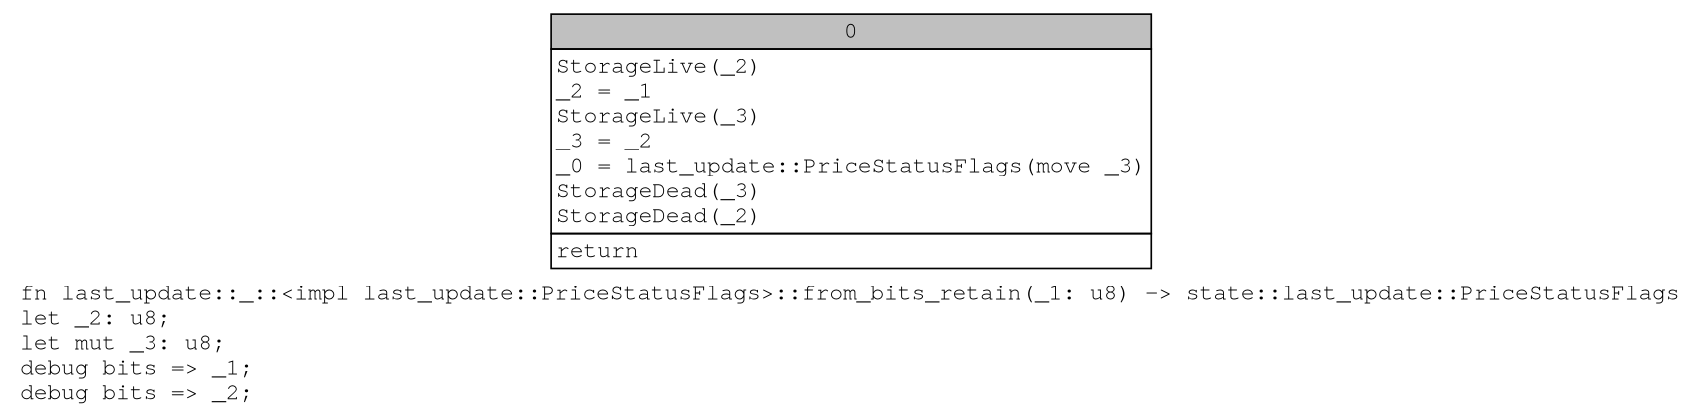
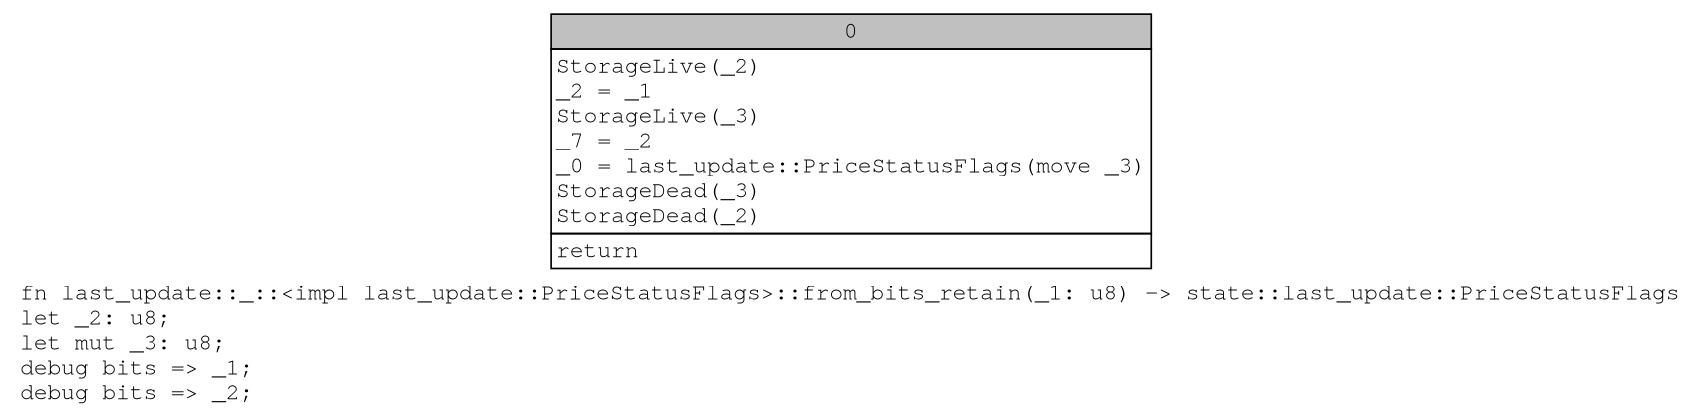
(604, 140) -> (604, 140)
